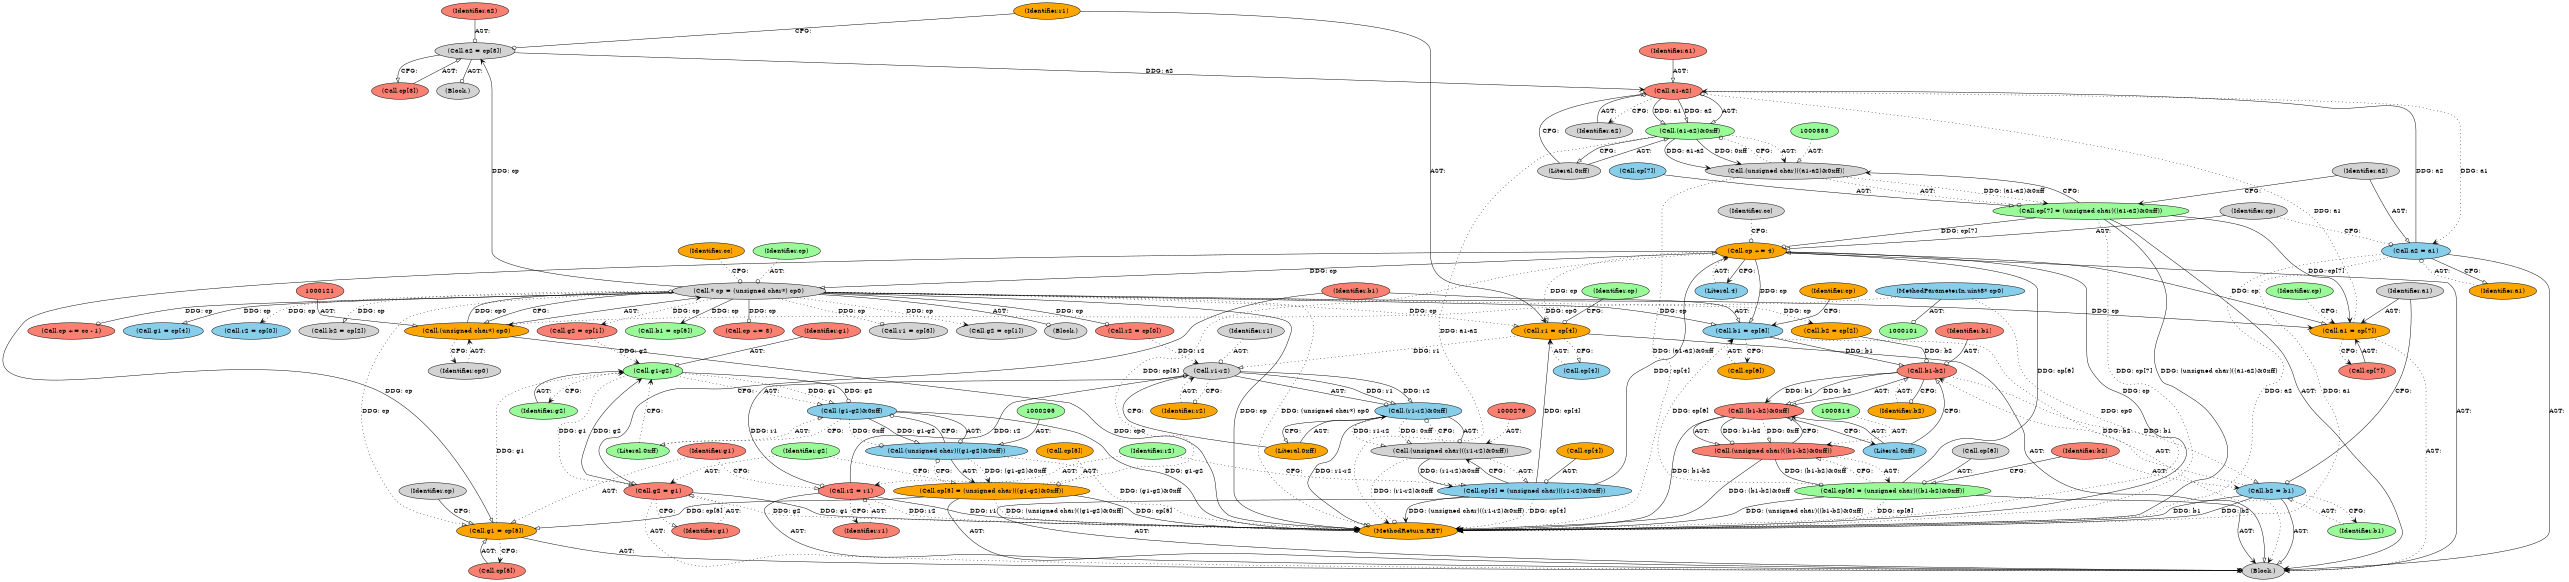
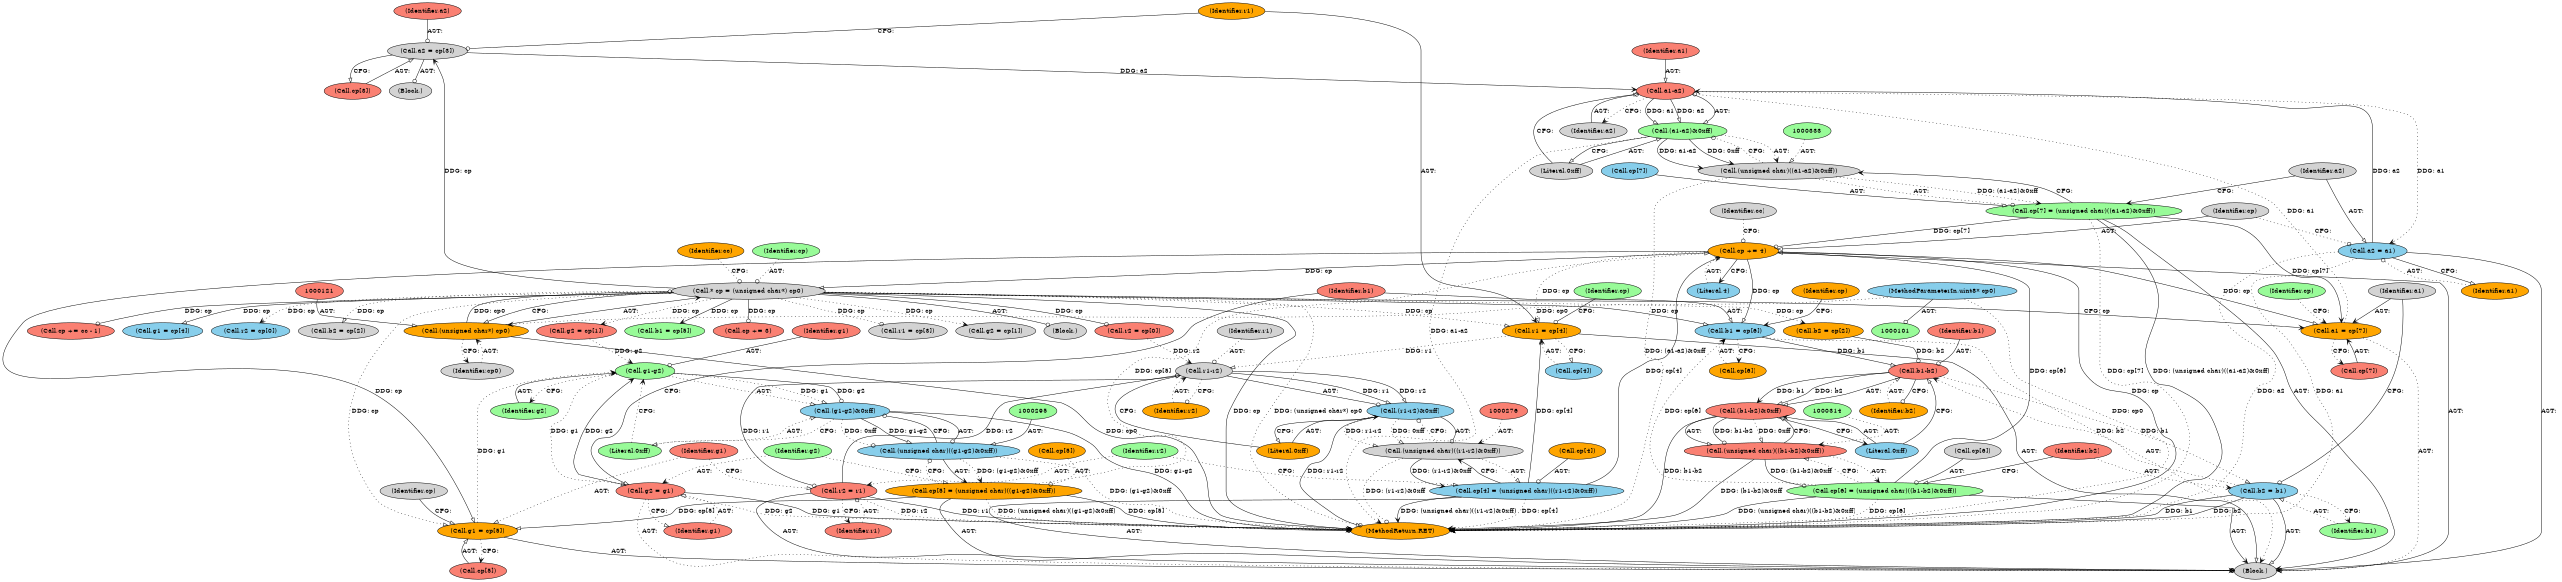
(2106, 311) -> (2097, 311)
